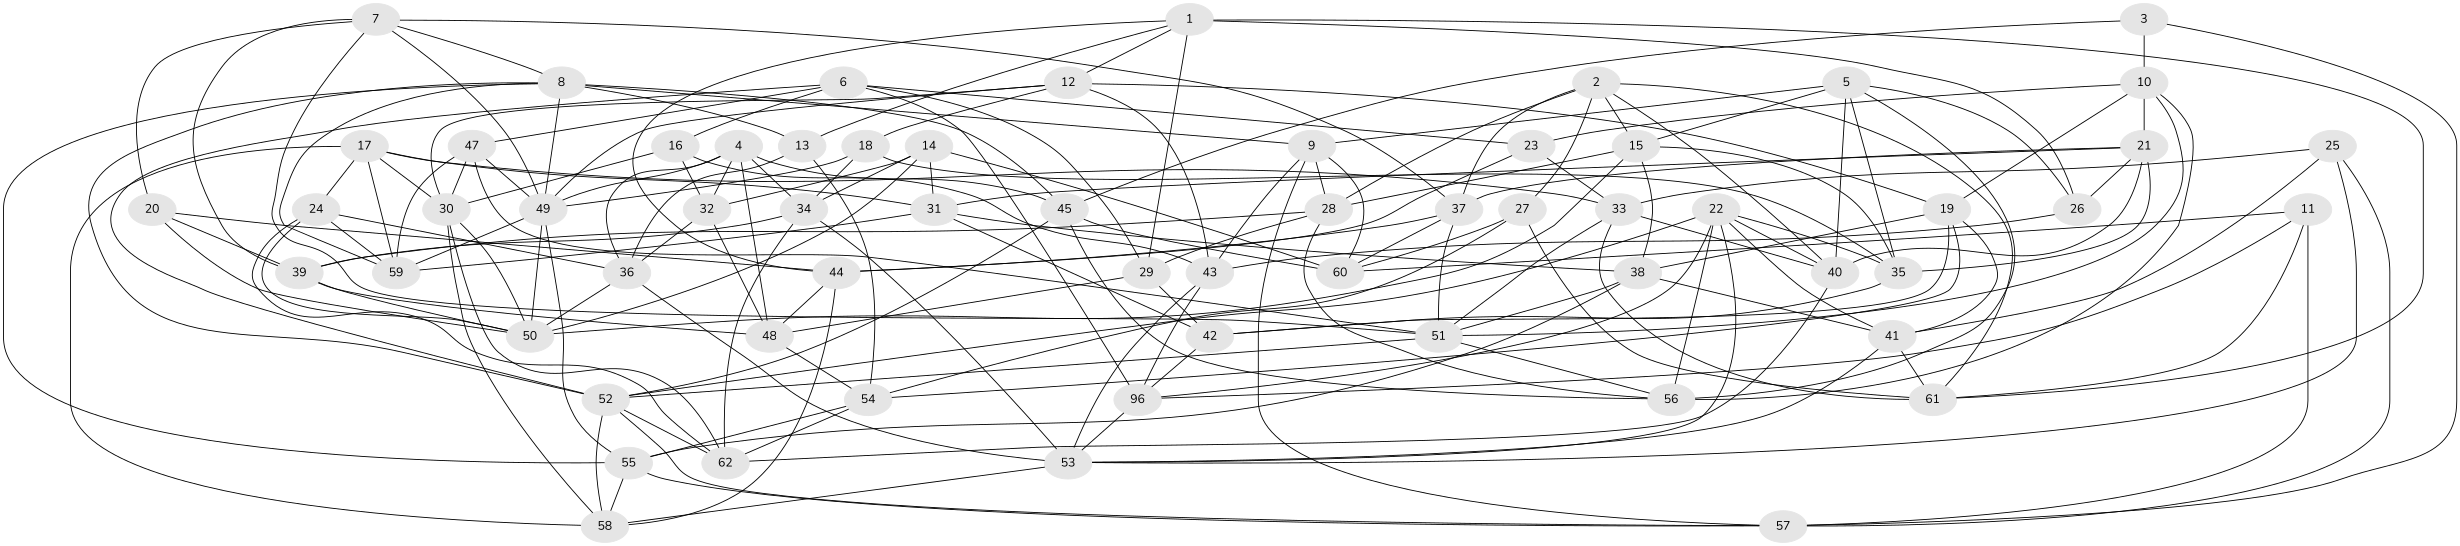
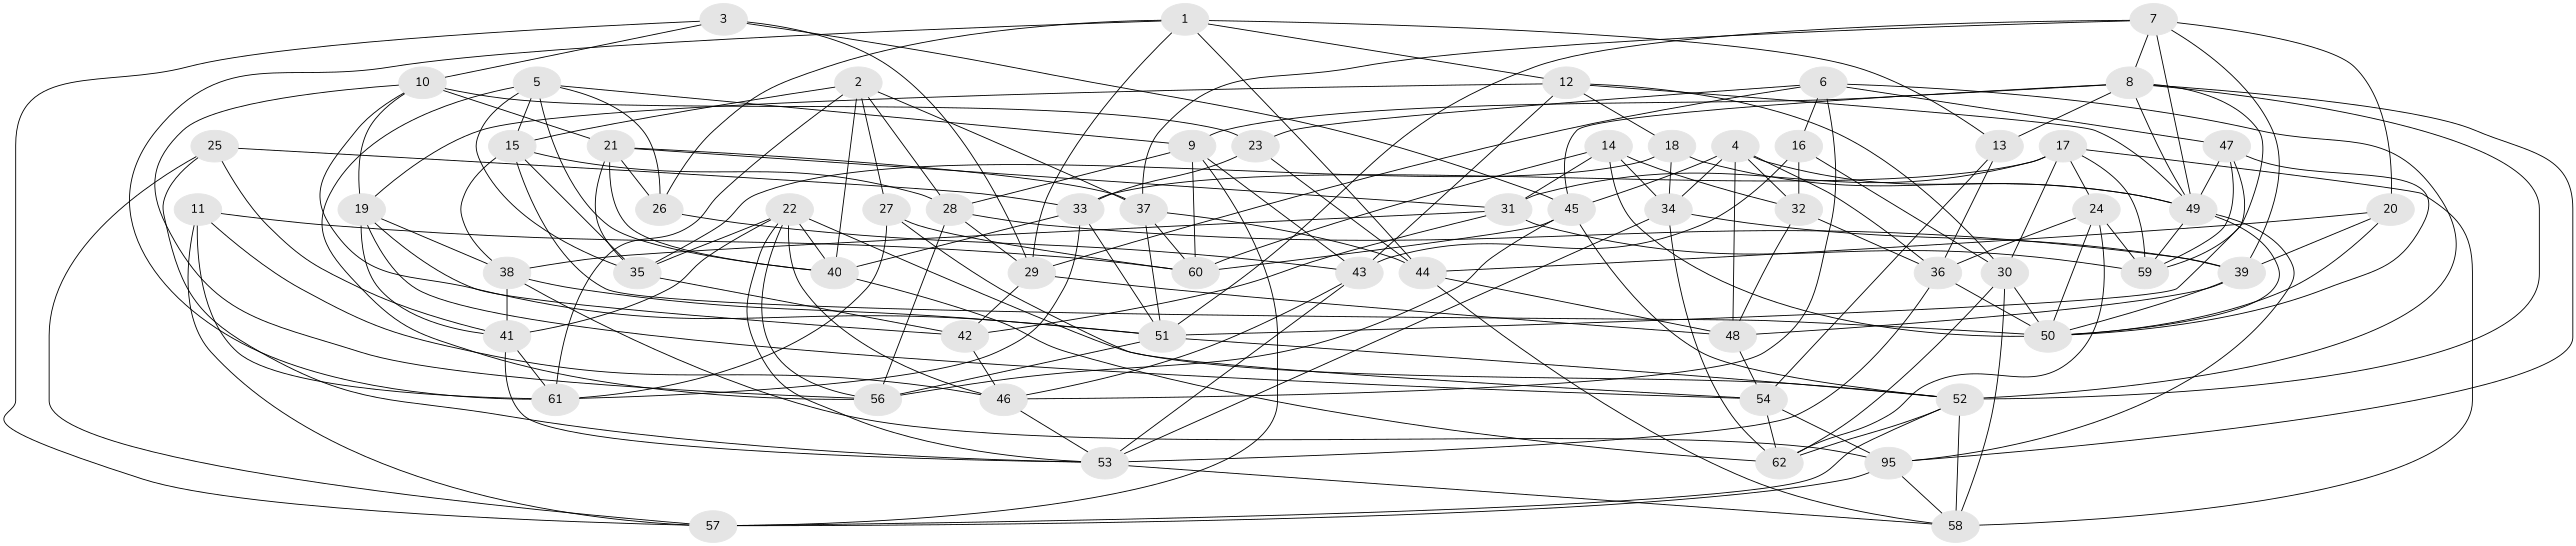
none -> (916, 88)
(459, 178) -> (2363, 275)
(1138, 400) -> (1004, 400)
(629, 463) -> (1889, 463)
